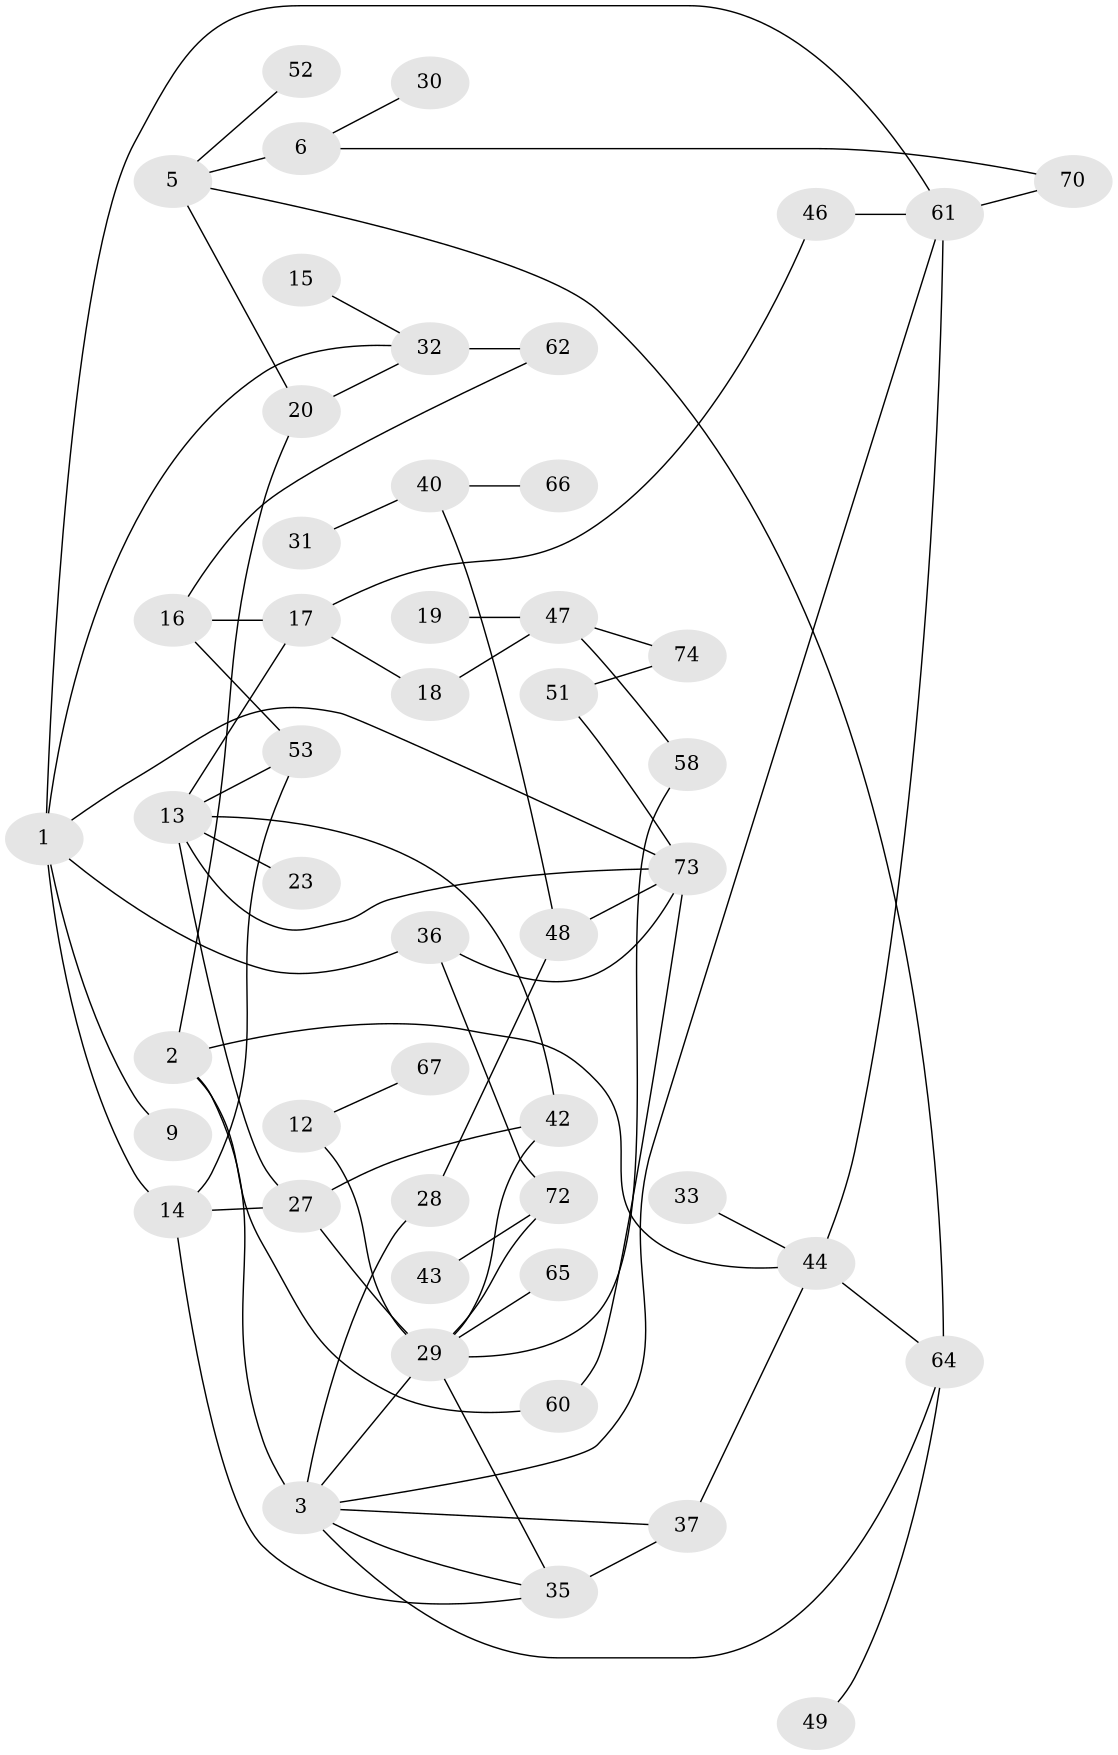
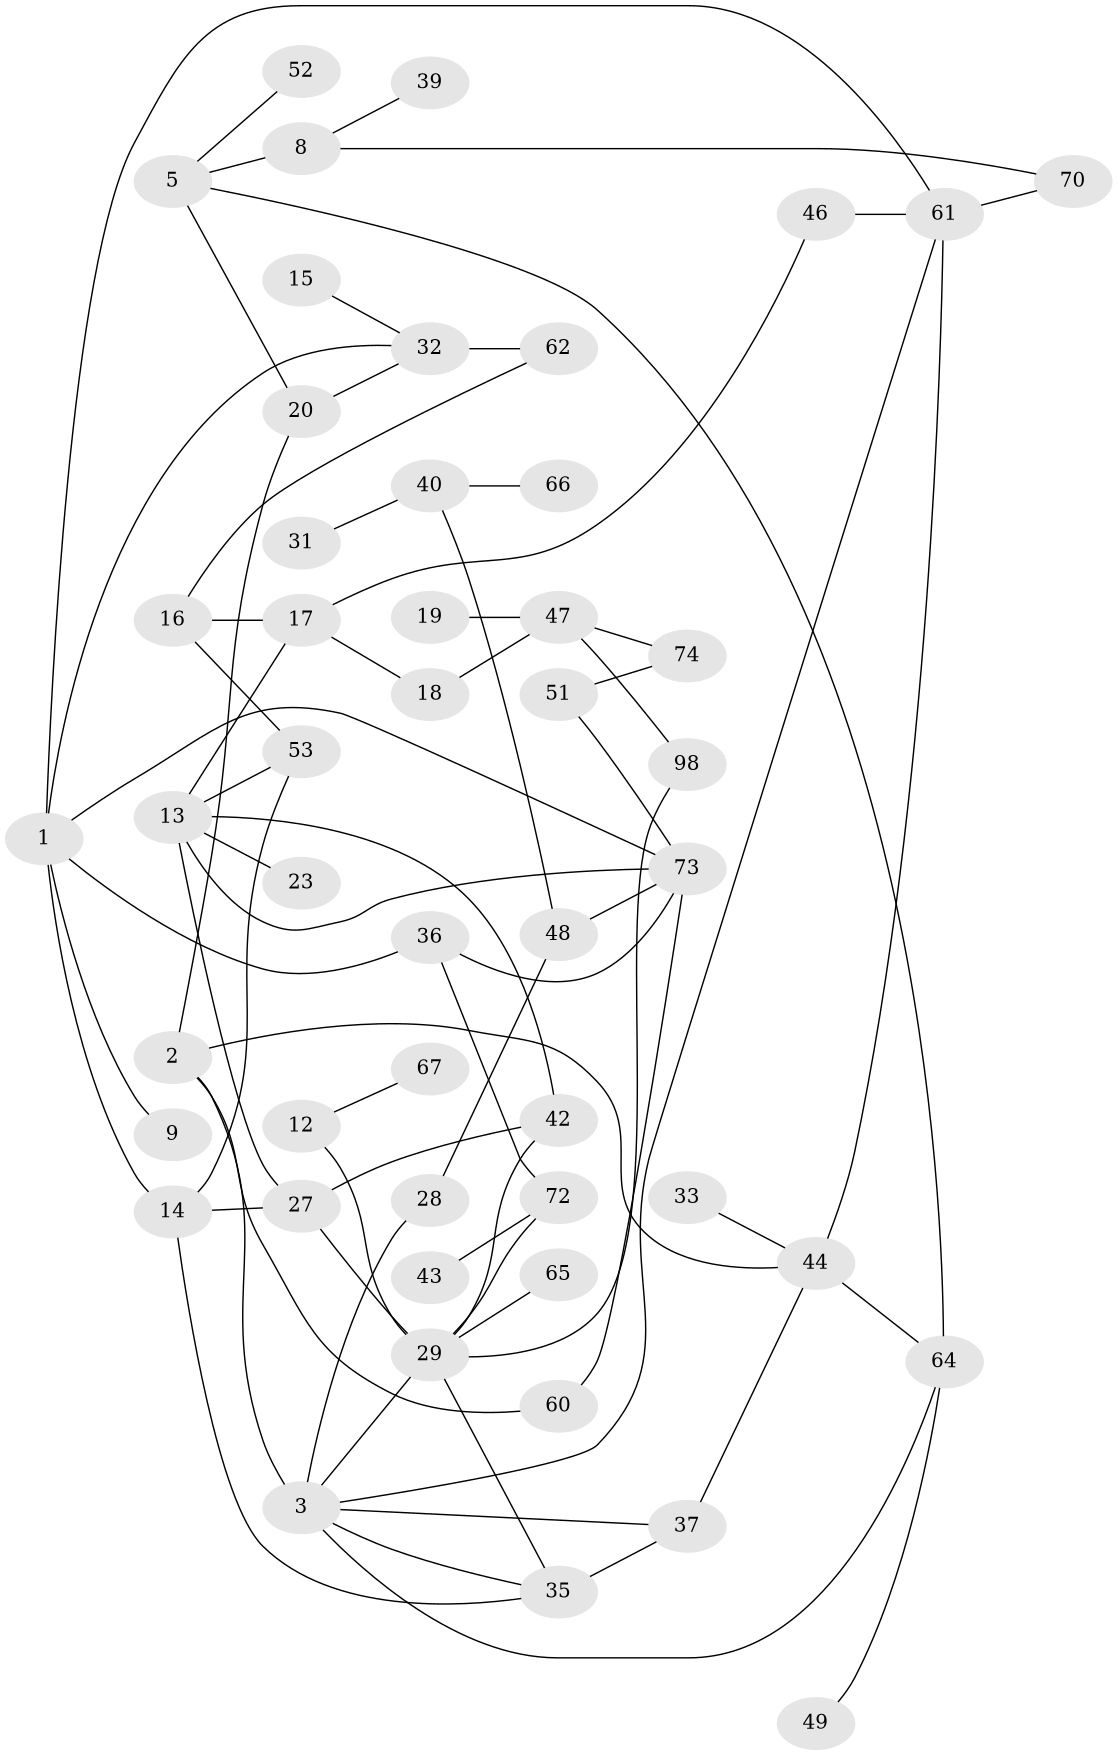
(430, 83) -> (430, 83)
(302, 149) -> (302, 149)
(687, 765) -> (687, 765)
